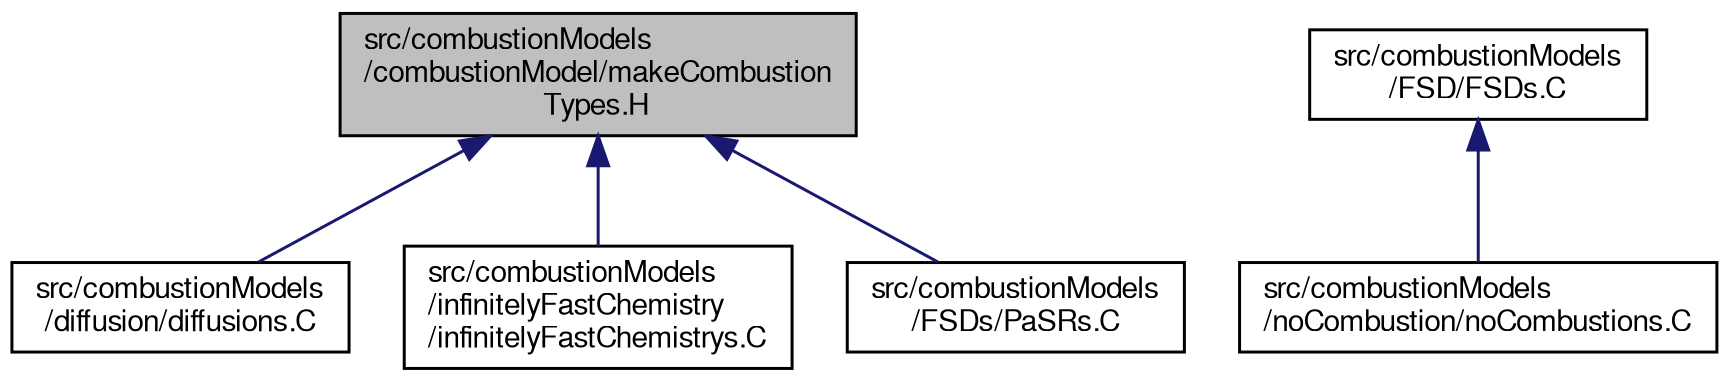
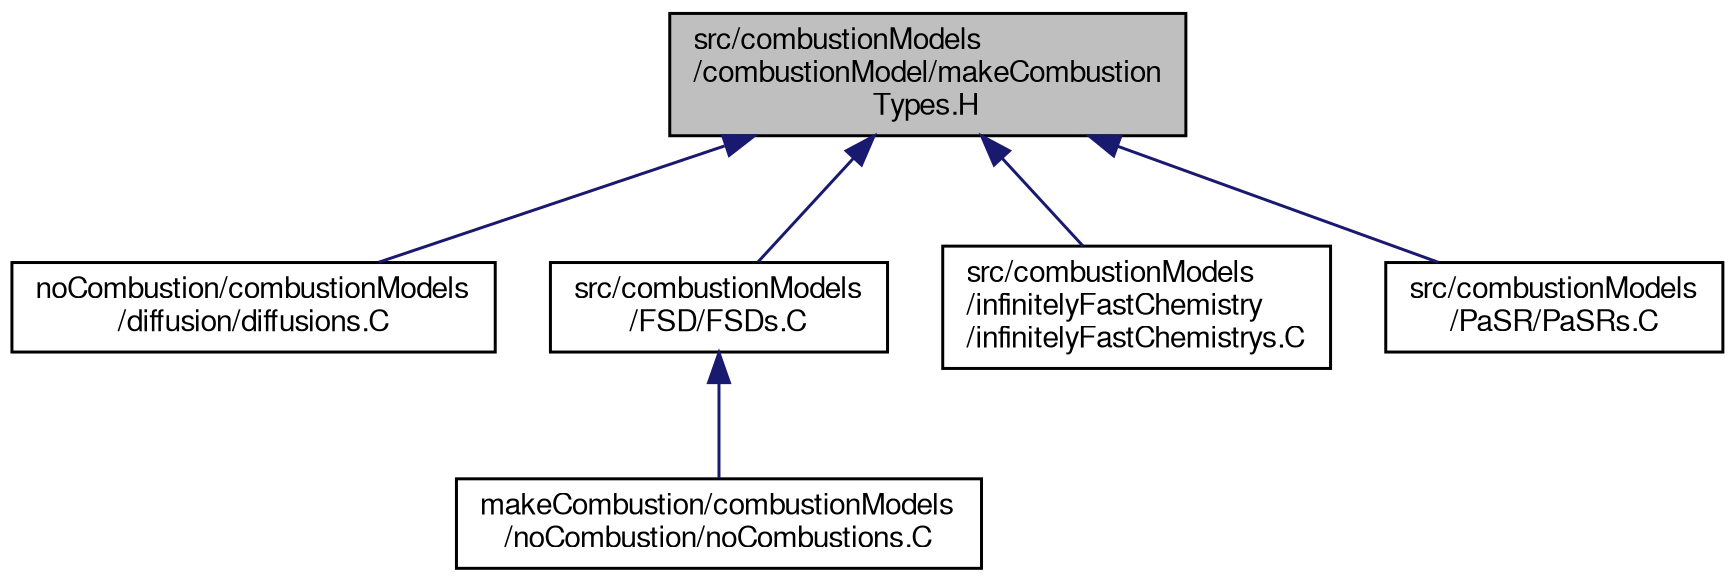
none -> (806, 210)
(180, 307) -> (254, 307)
(1016, 307) -> (1554, 307)
(1478, 307) -> (719, 524)
